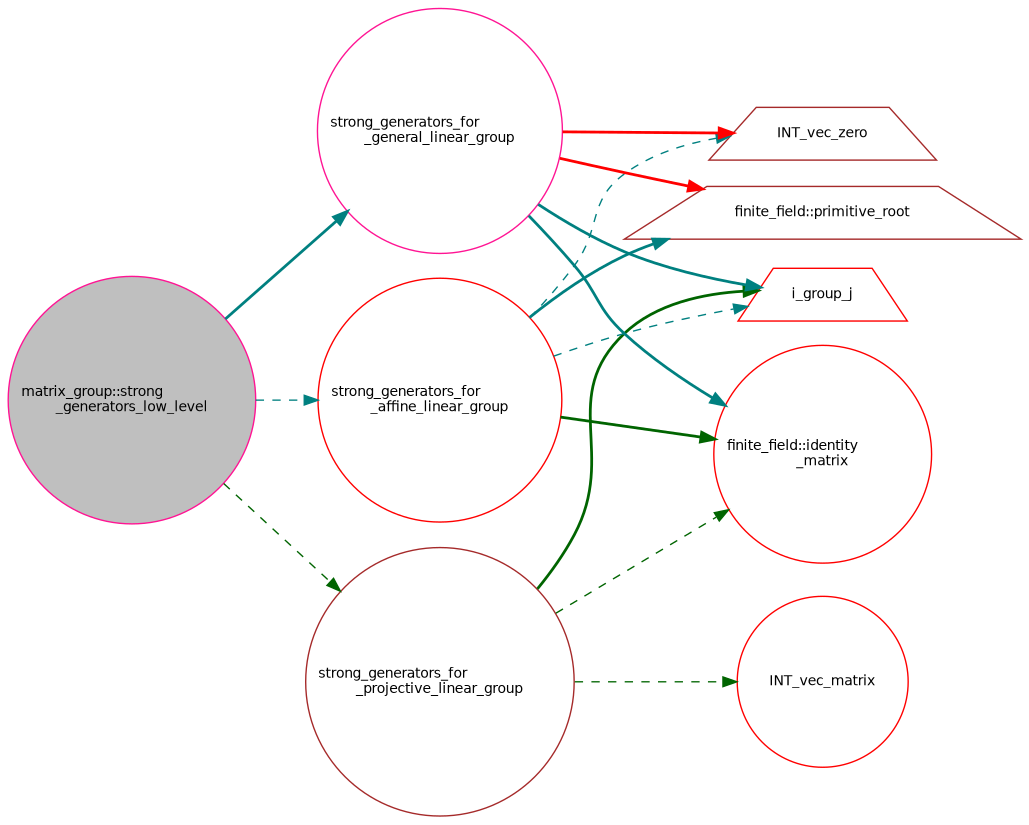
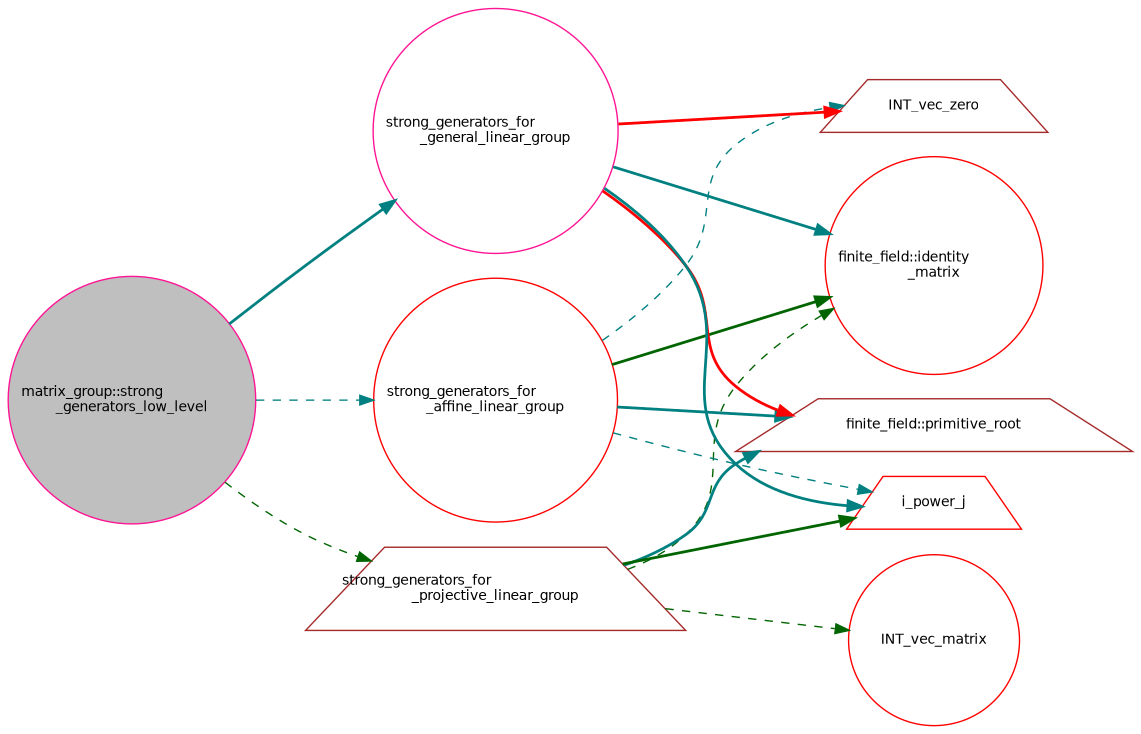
(823, 295) -> (934, 503)
none -> (697, 524)
(440, 682) -> (496, 589)
